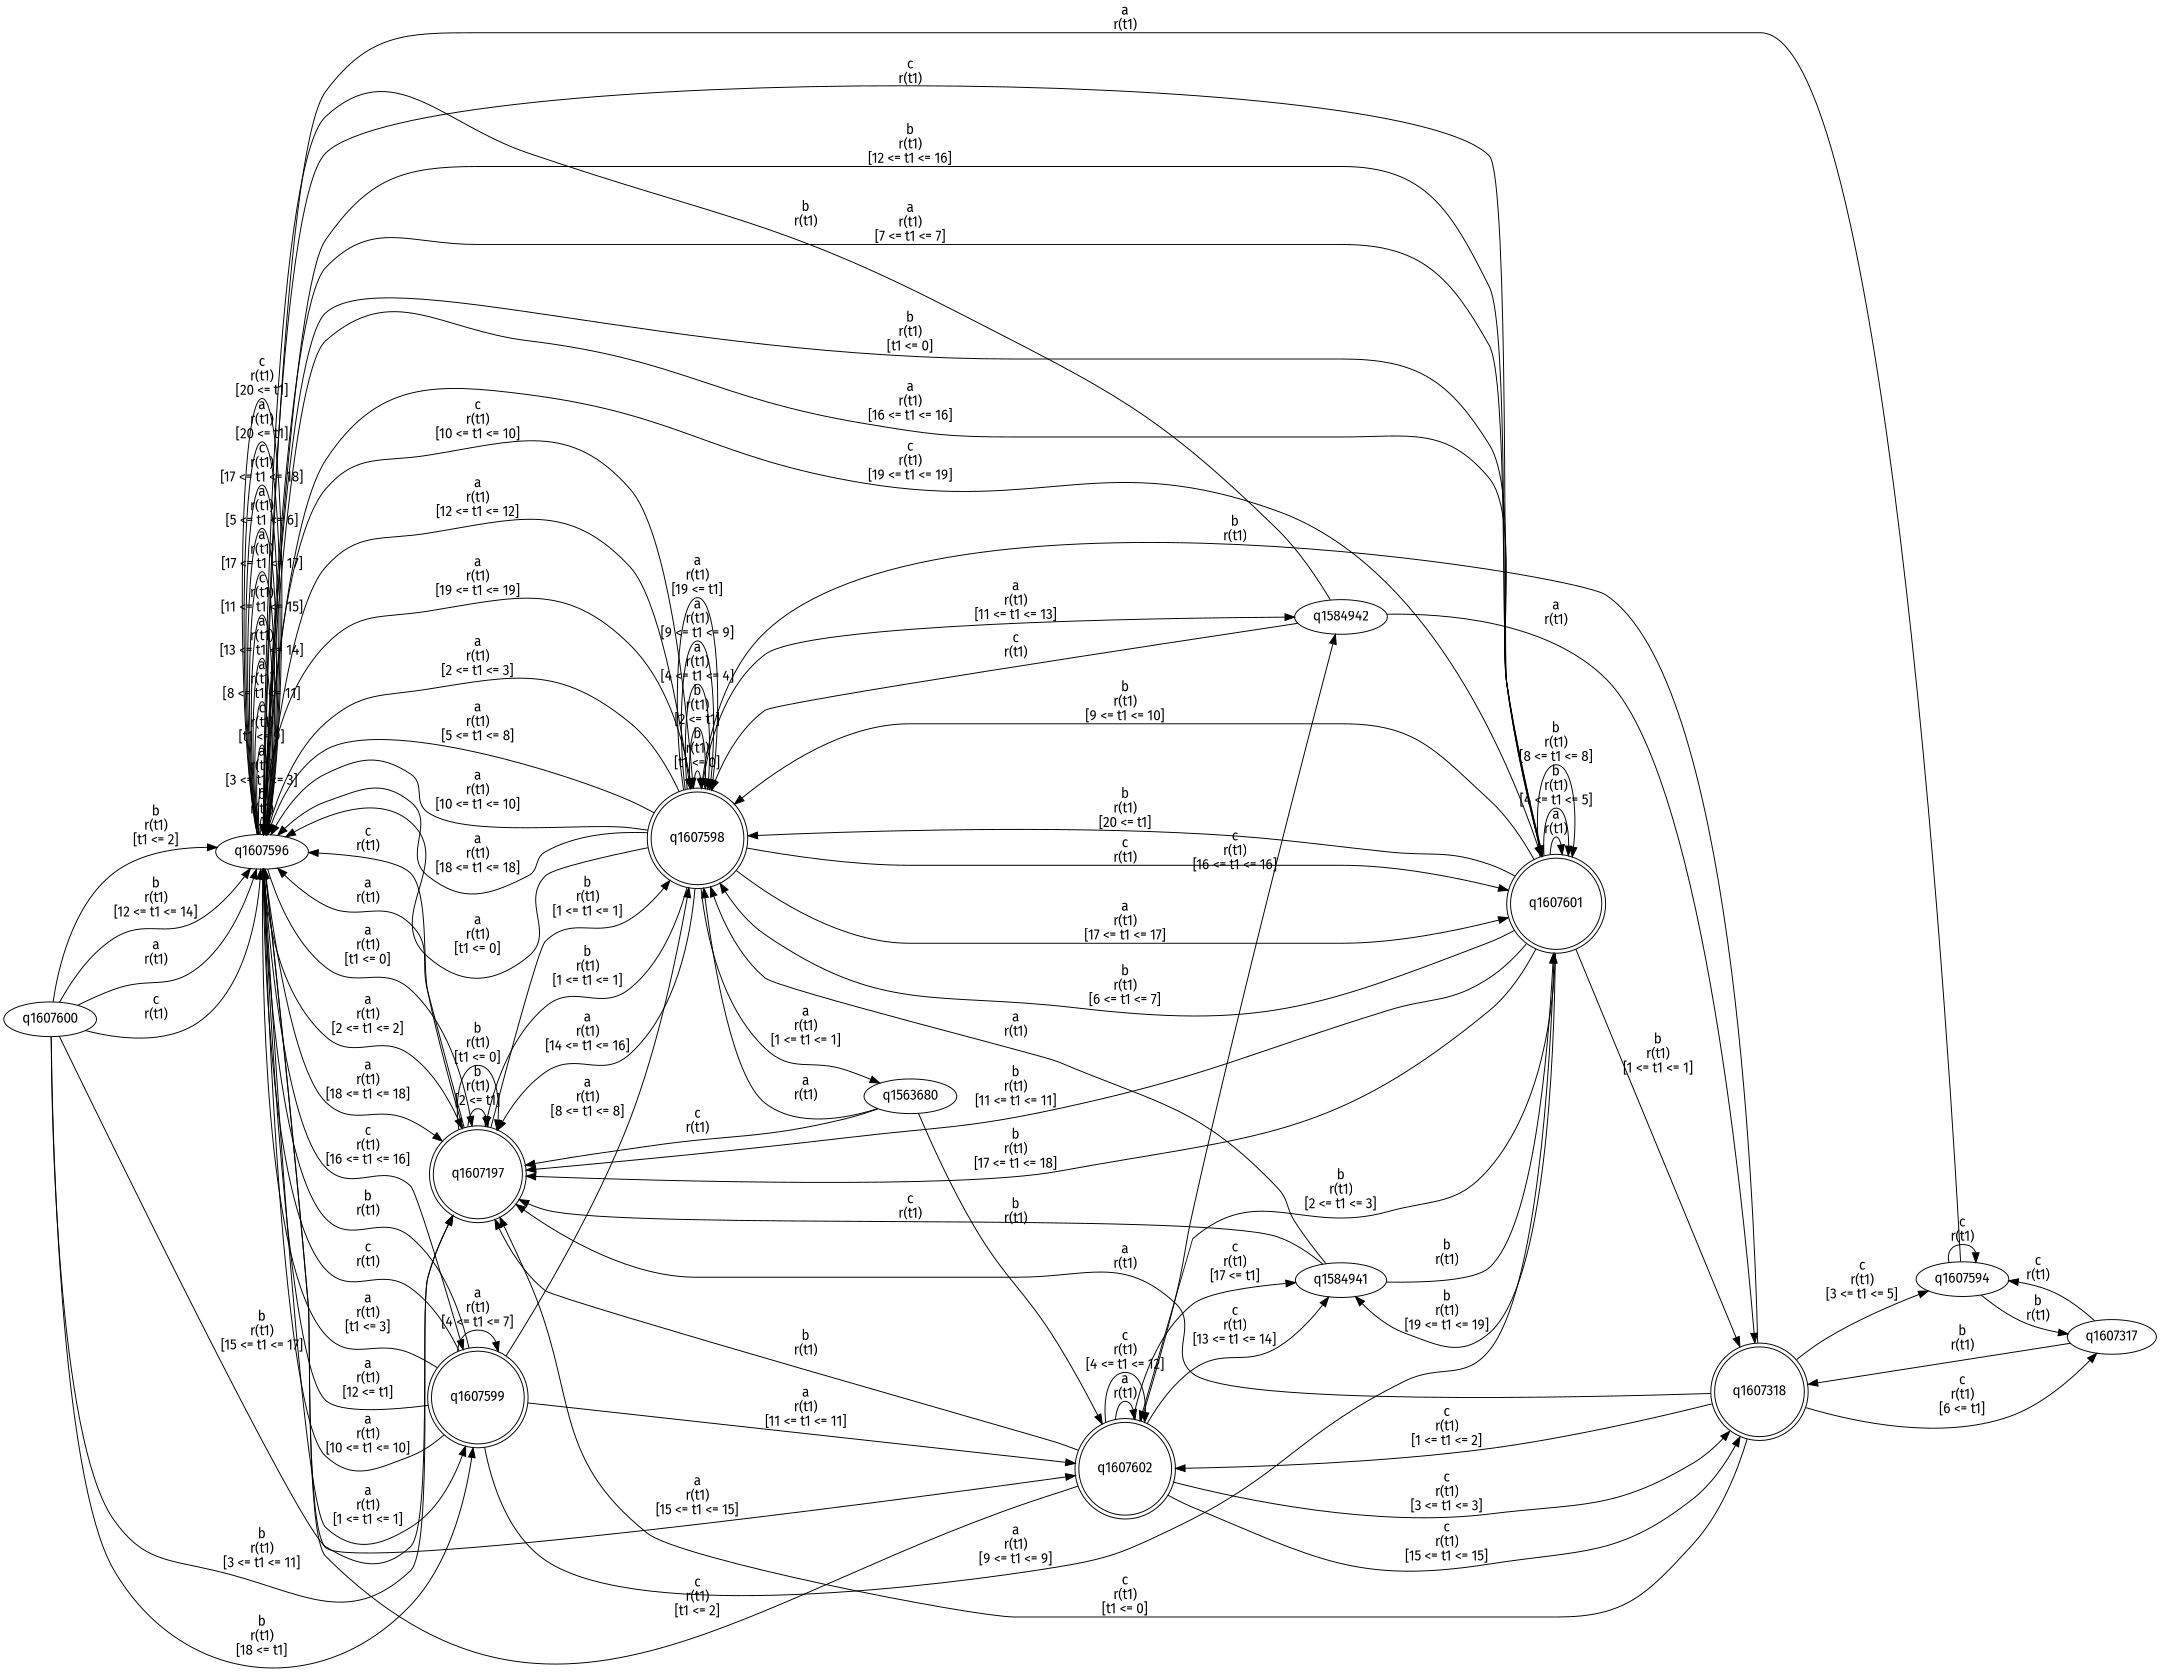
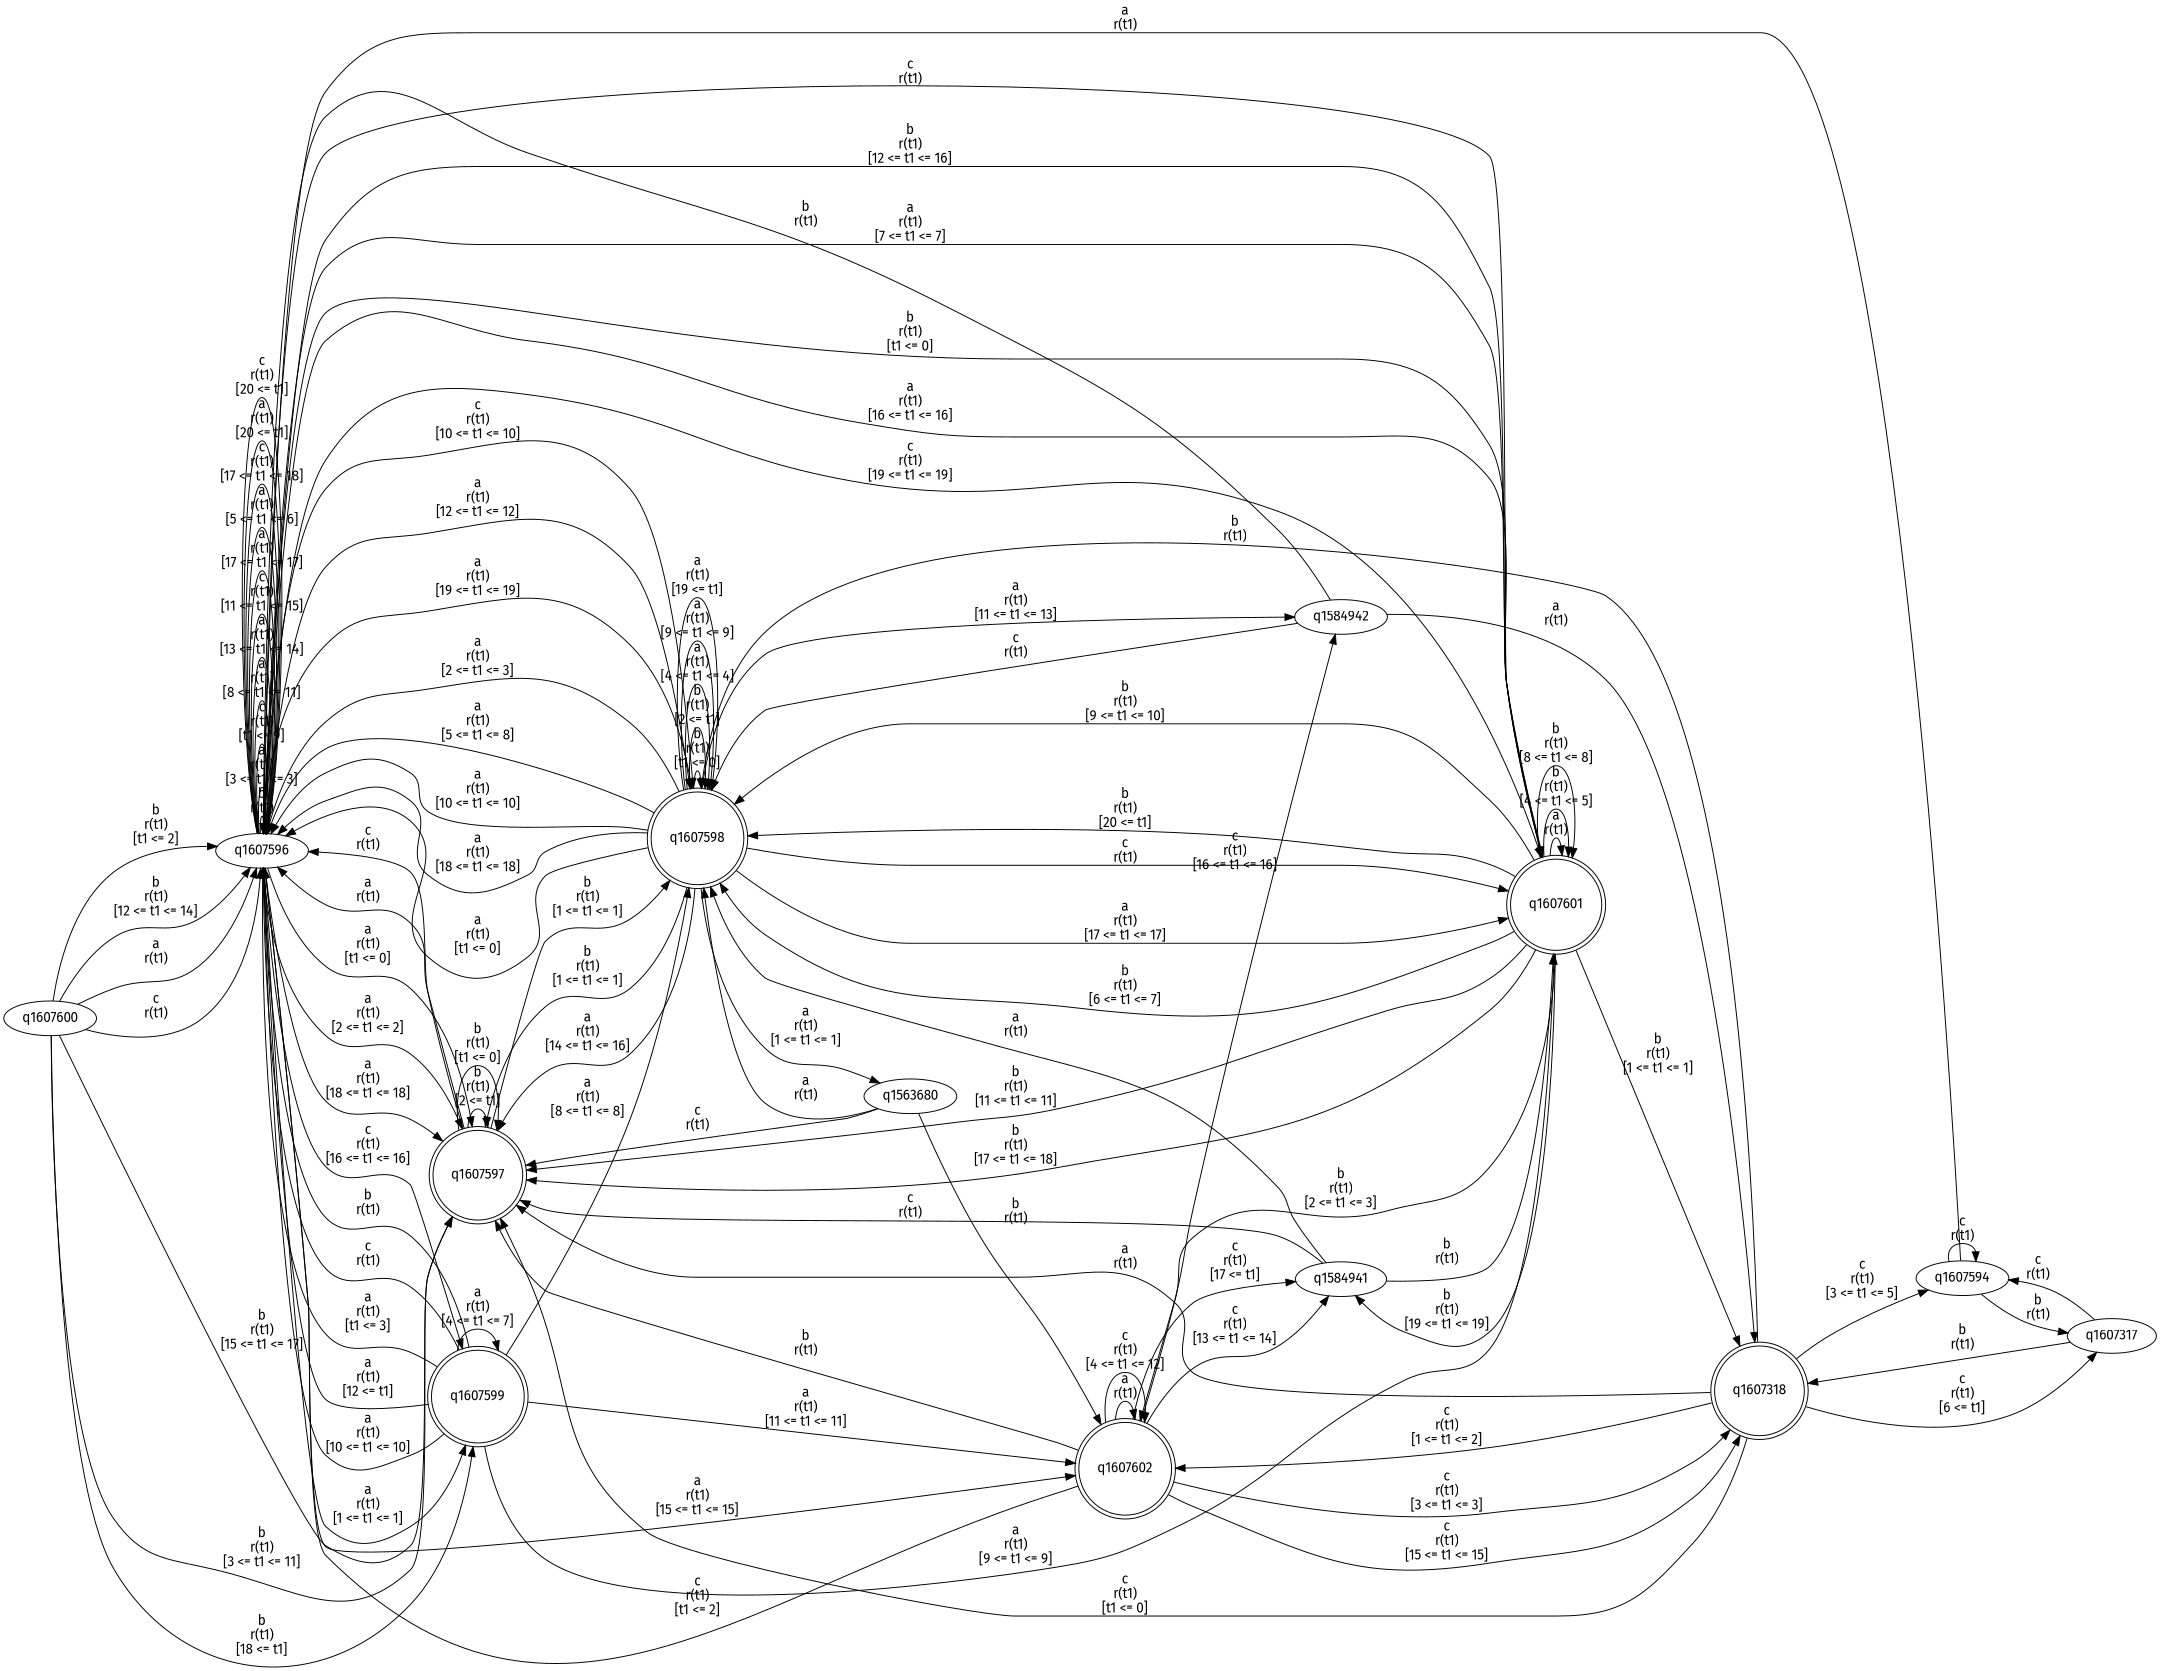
(478, 1174) -> (478, 1175)
